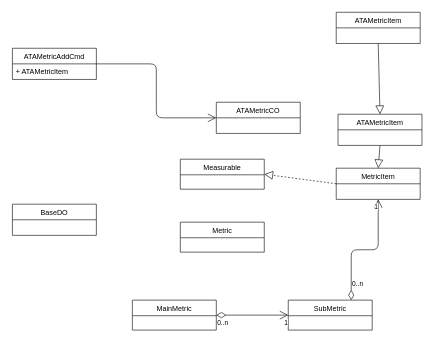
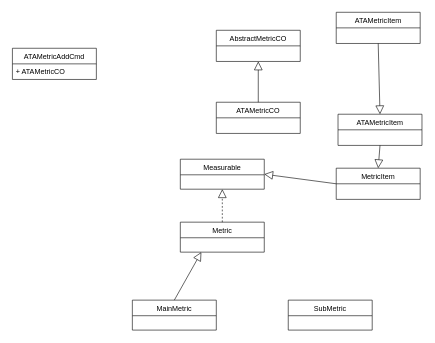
none -> (258, 46)
(44, 72) -> (40, 72)
none -> (258, 85)
(156, 90) -> none
(304, 180) -> (304, 180)
none -> (222, 209)
(54, 220) -> none
(369, 250) -> none
none -> (186, 279)
(256, 315) -> none
